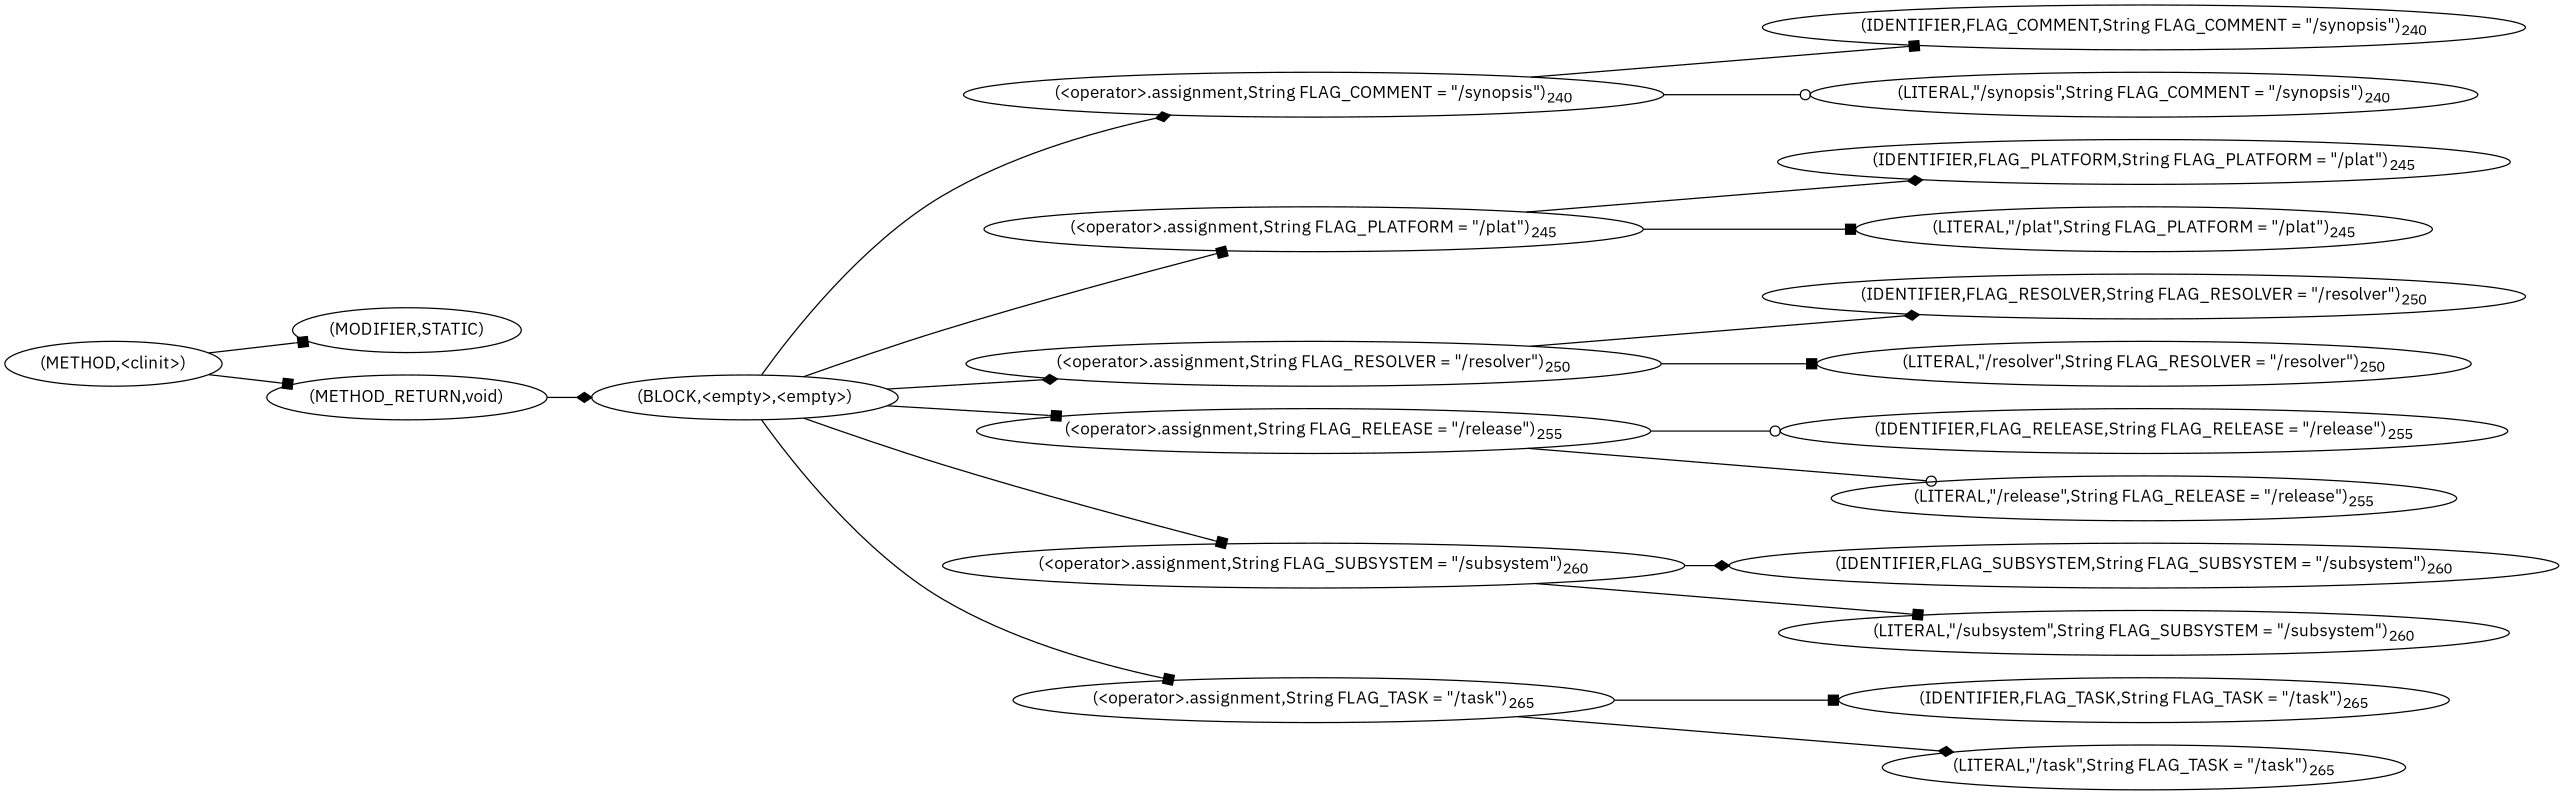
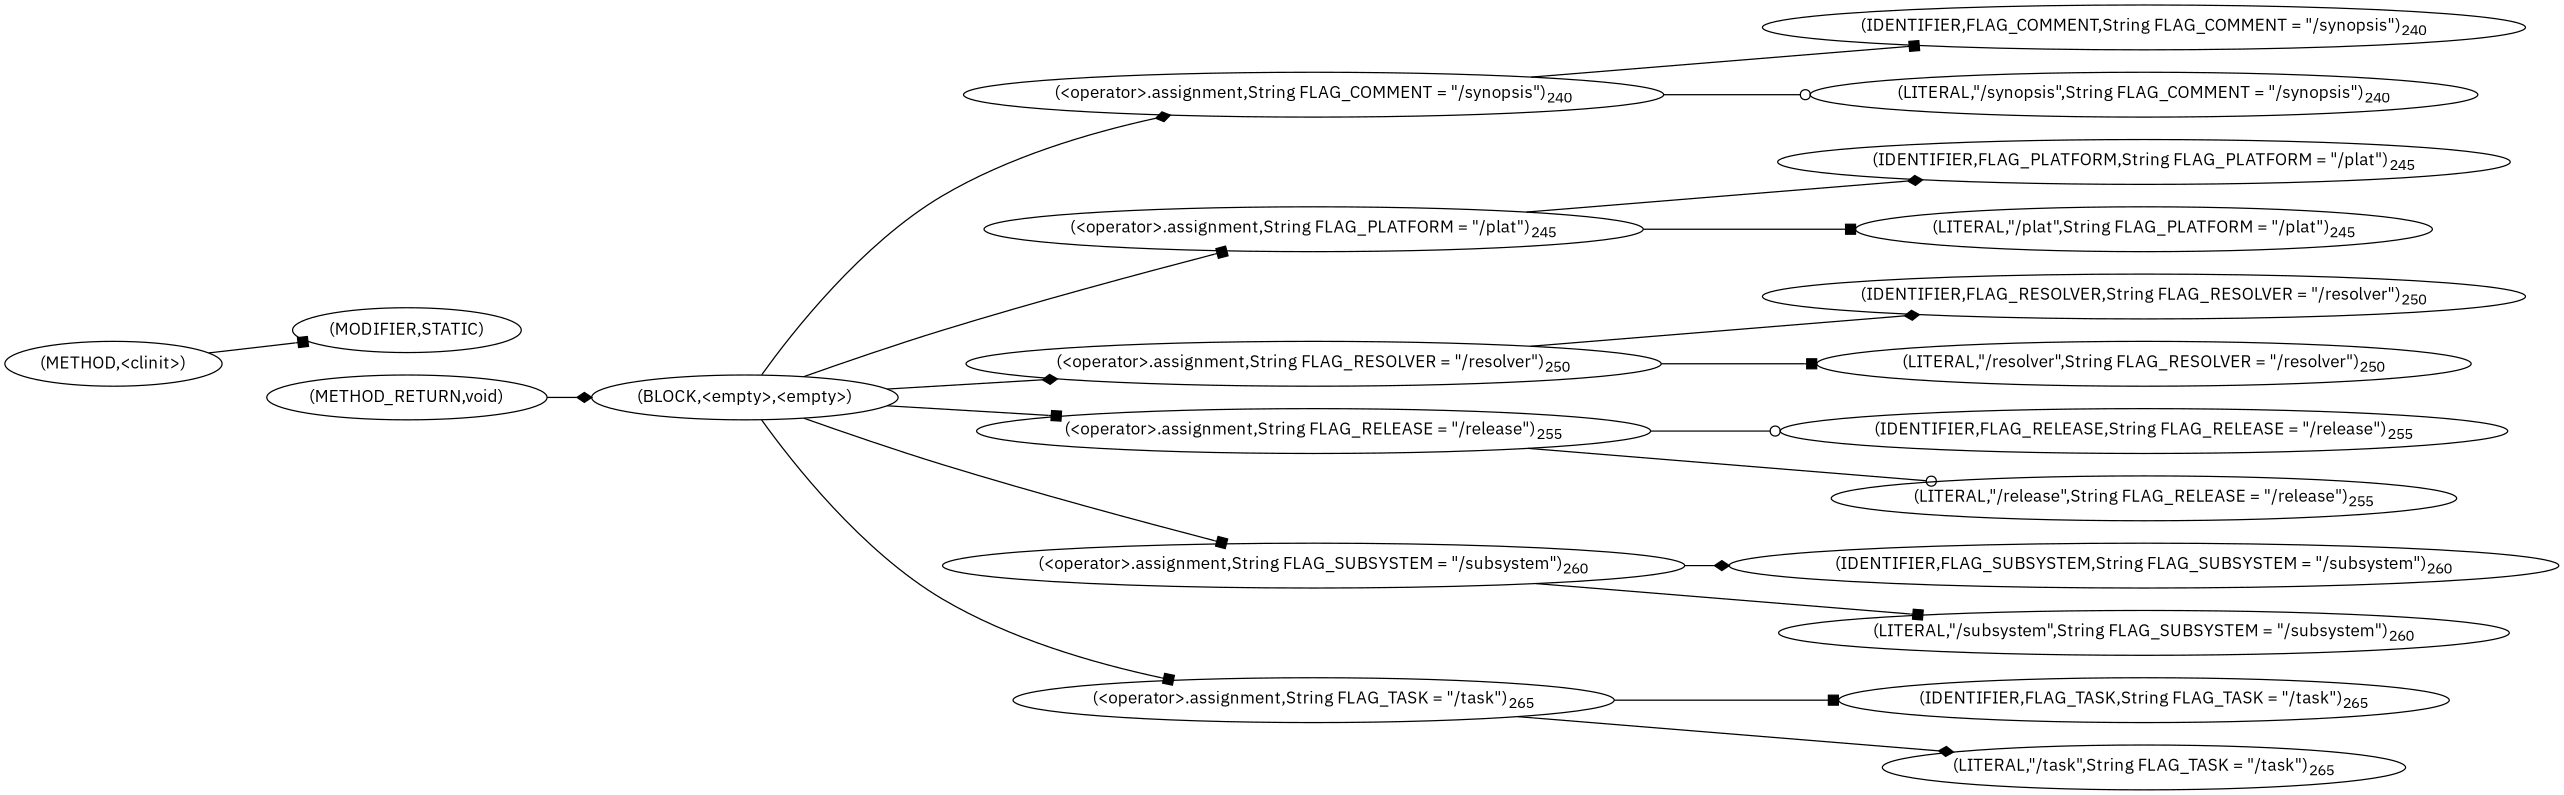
(244, 379) -> none
